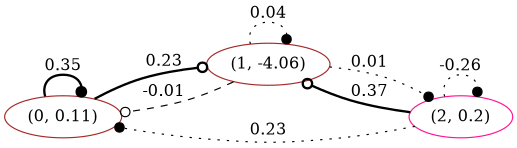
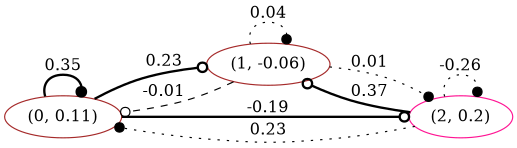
(268, 64) -> (268, 64)
none -> (261, 117)
